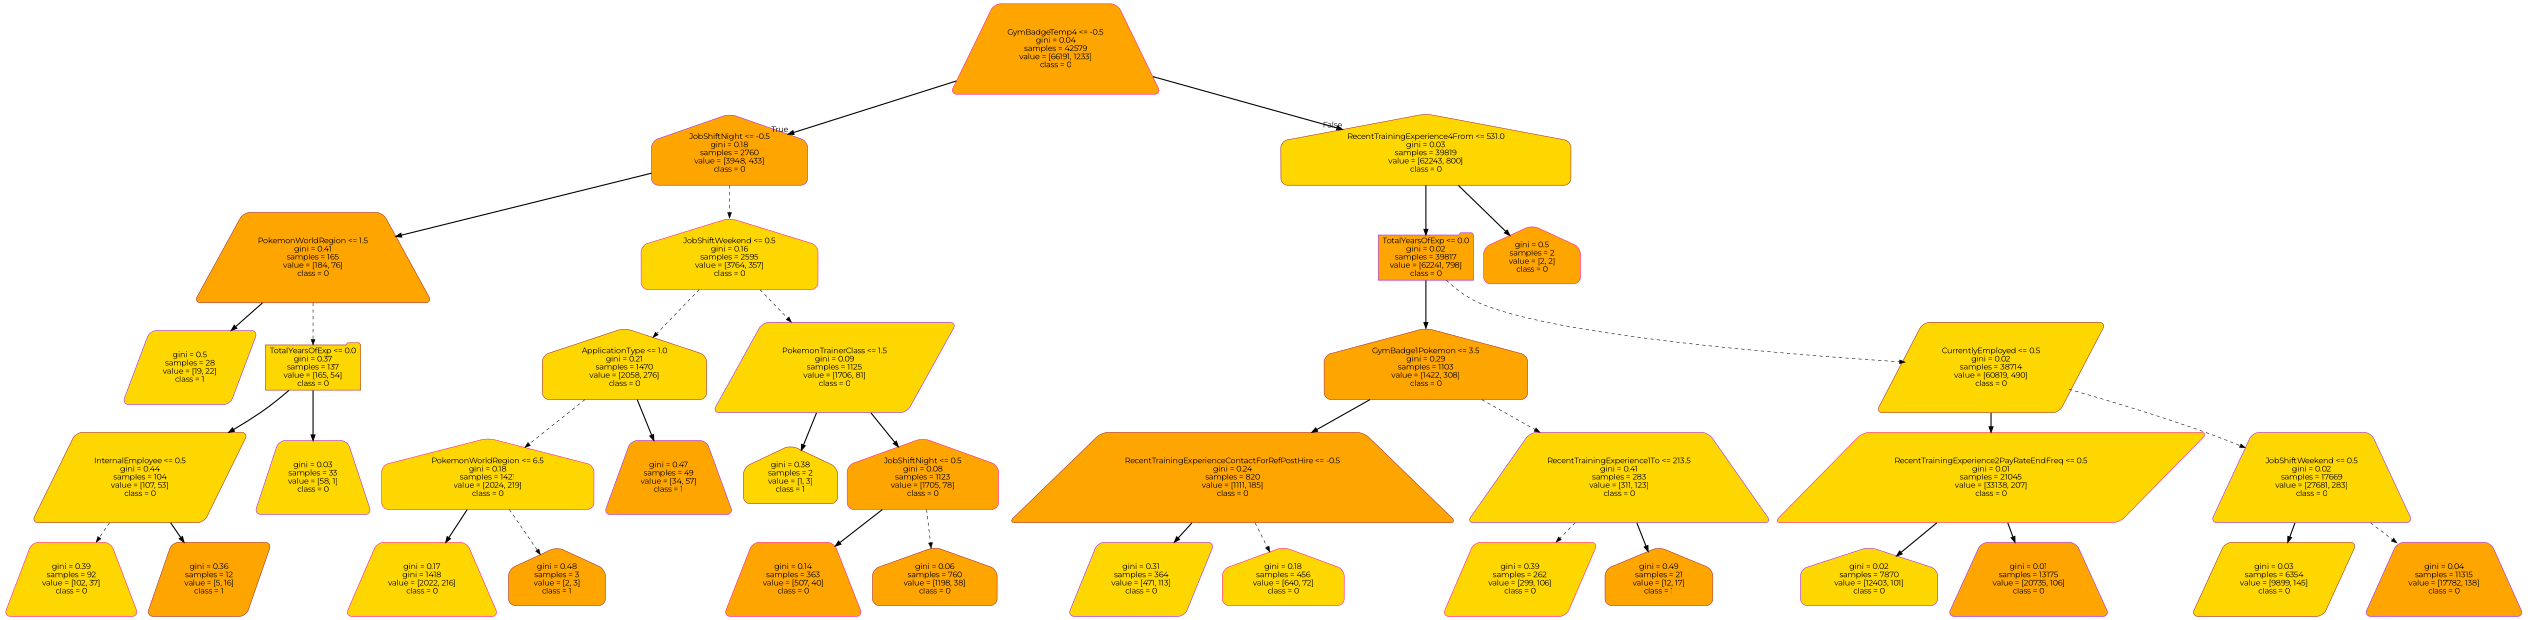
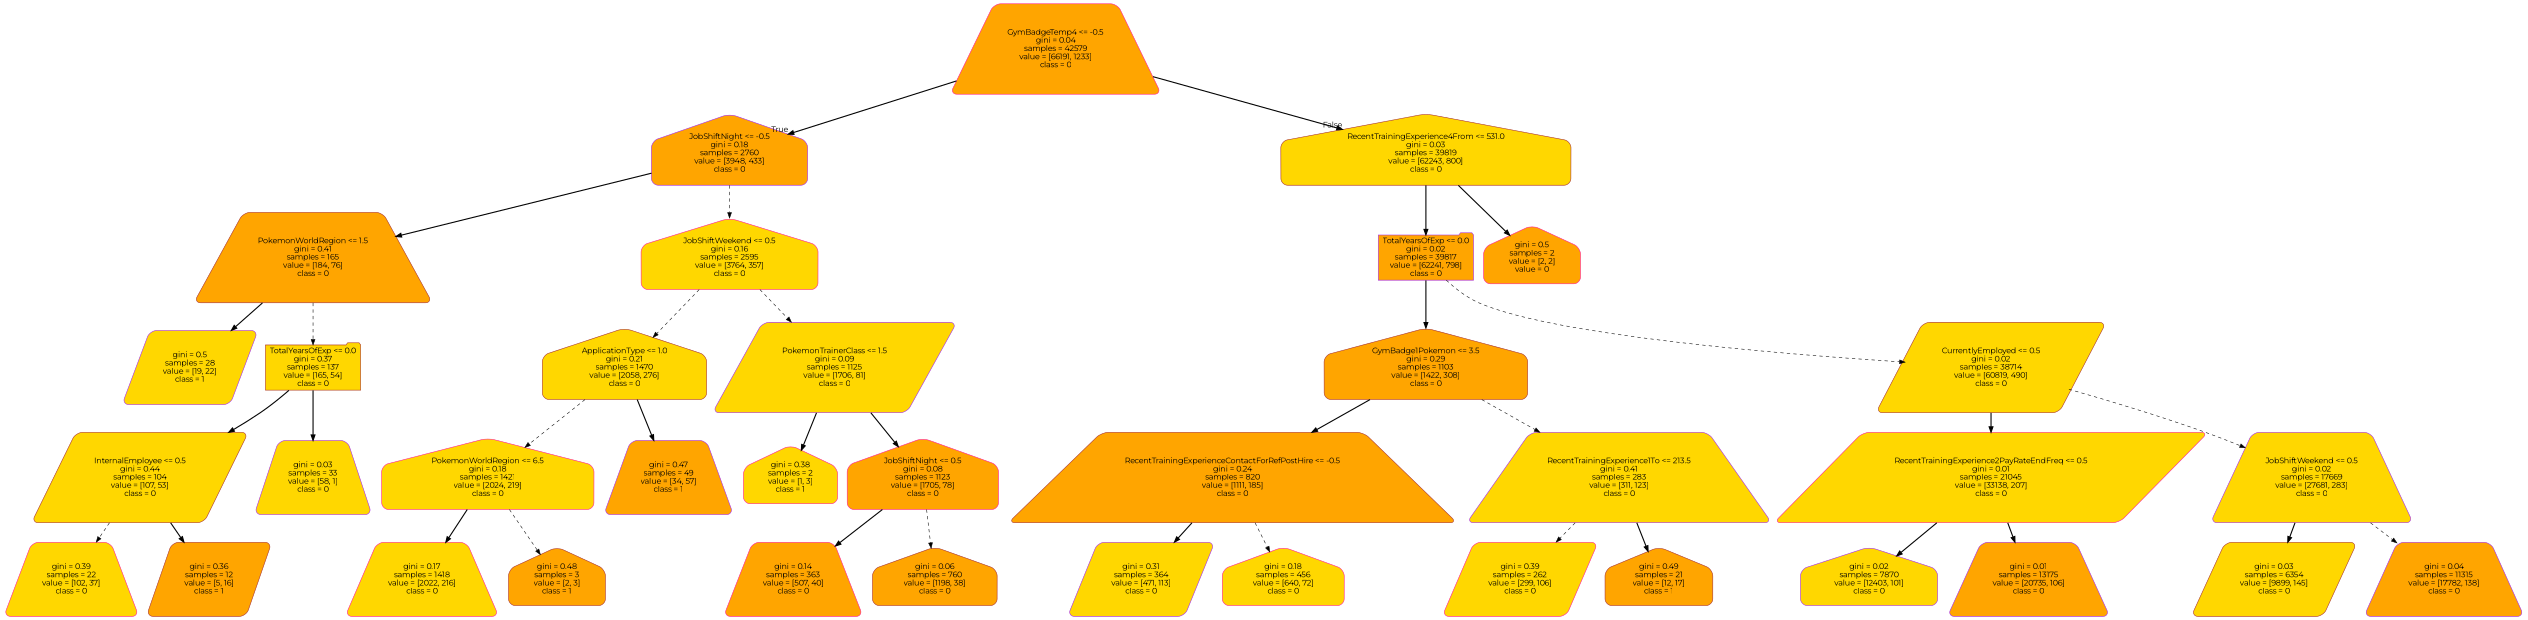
(1532, 258) -> (1532, 258)
(791, 478) -> (791, 478)
(71, 579) -> (71, 579)
(422, 579) -> (422, 579)
